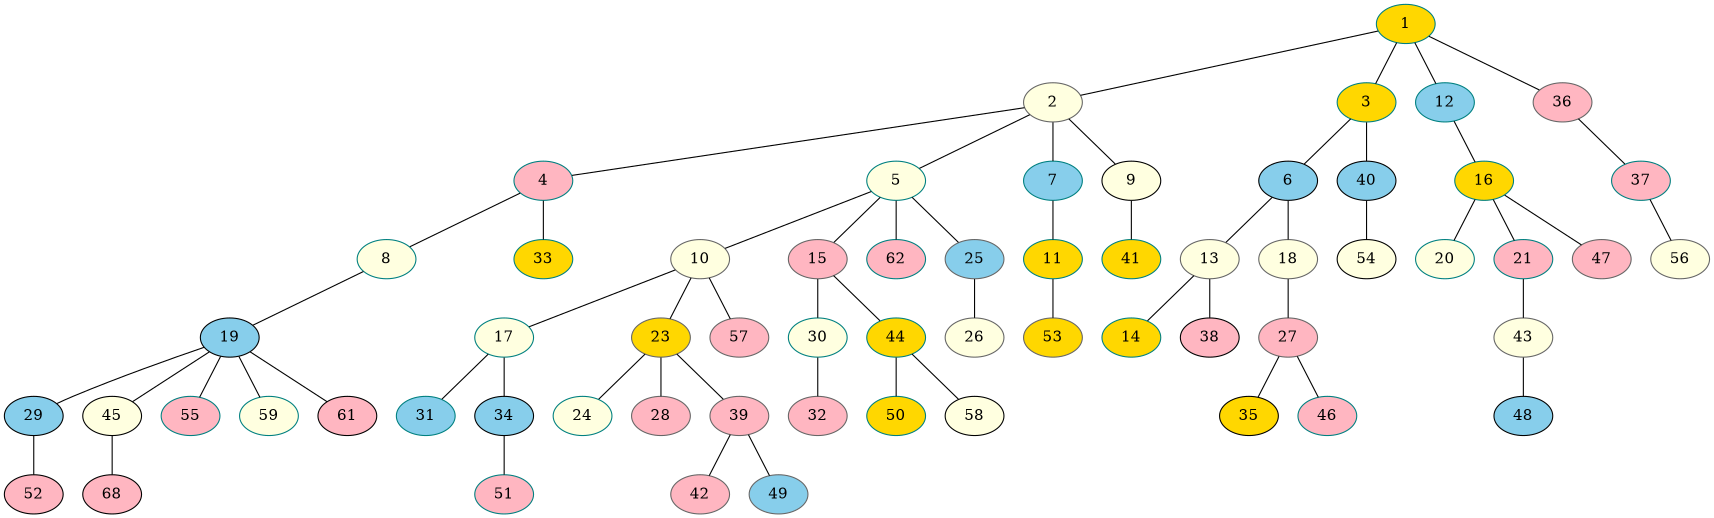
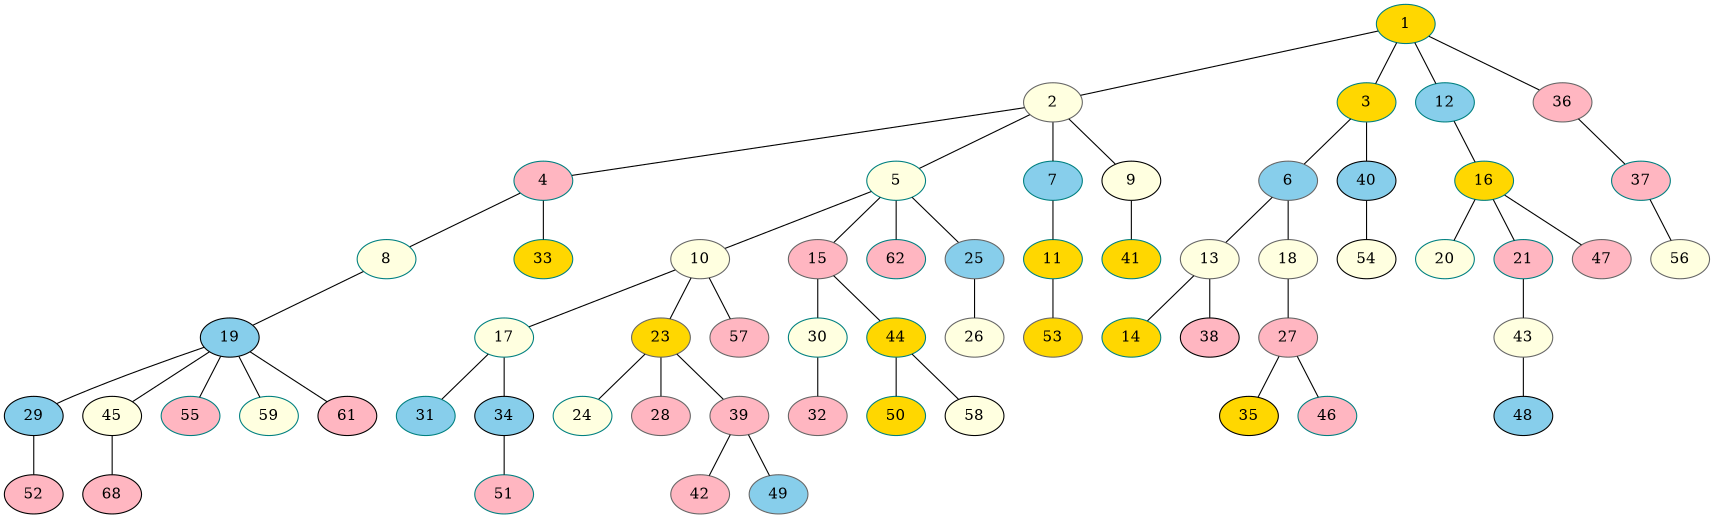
(1288, 181) -> (1288, 181)
